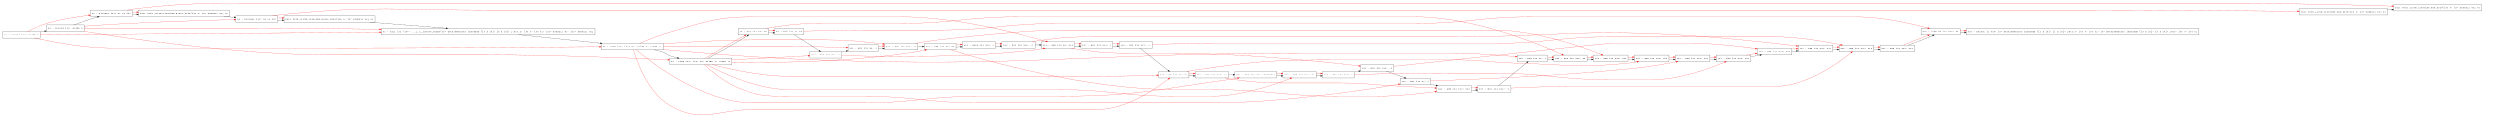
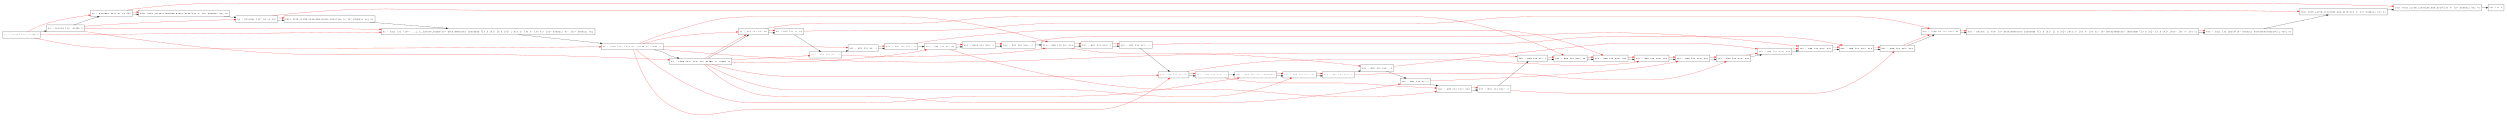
none -> (2496, 8)
none -> (2249, 32)
(773, 40) -> (689, 35)
(1685, 86) -> (1708, 93)
